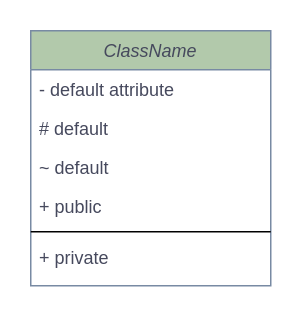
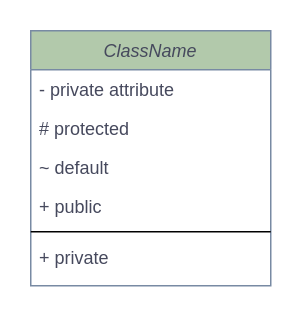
(125, 90) -> (125, 90)
(80, 129) -> (92, 129)
